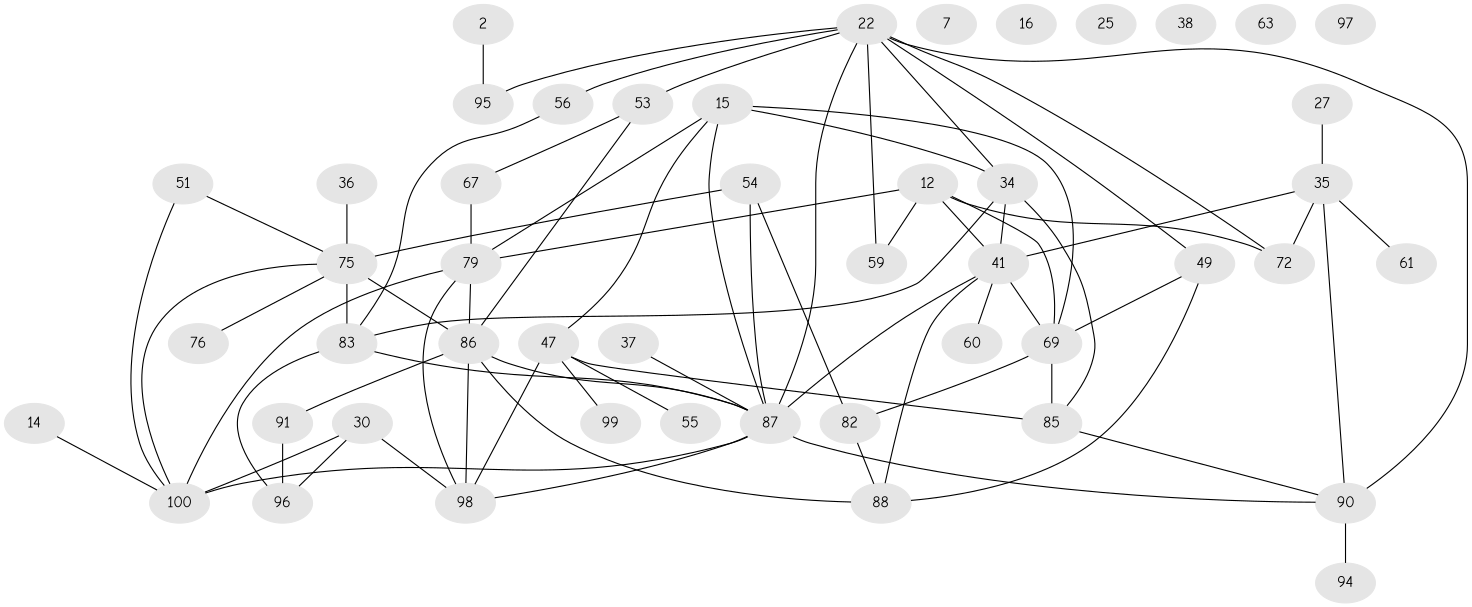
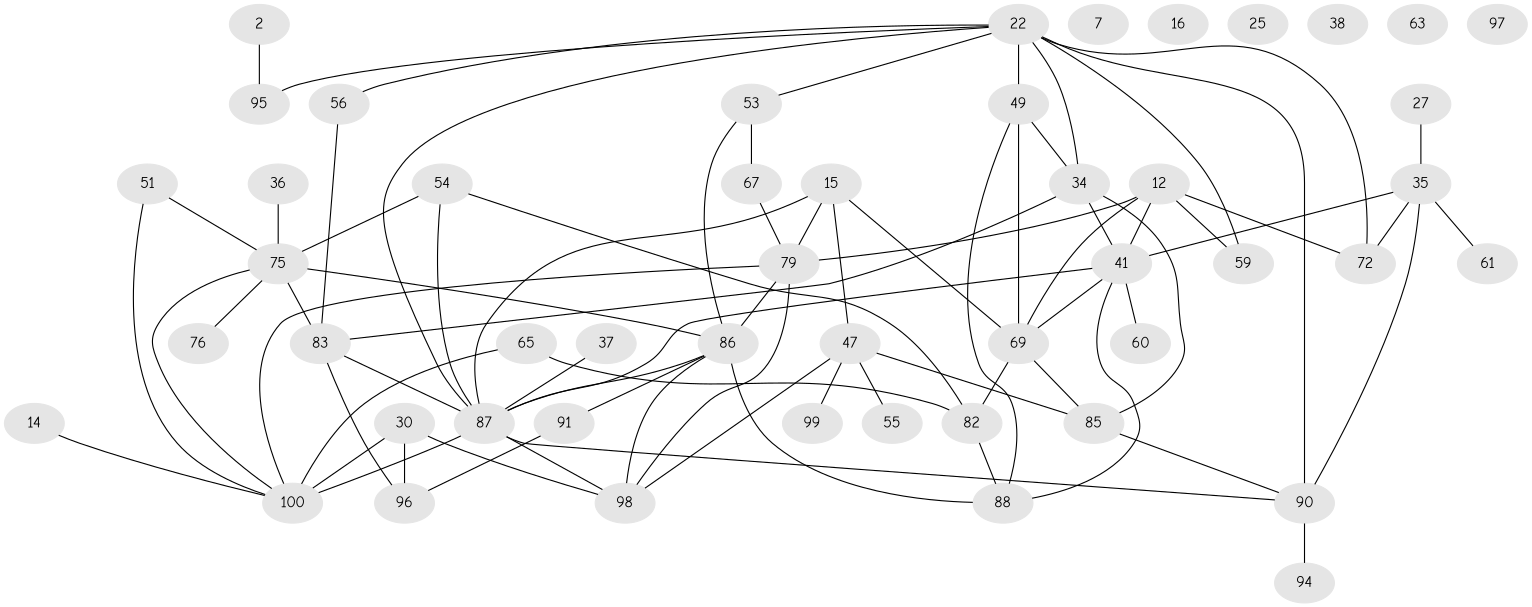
(864, 134) -> (1049, 144)
none -> (526, 344)
